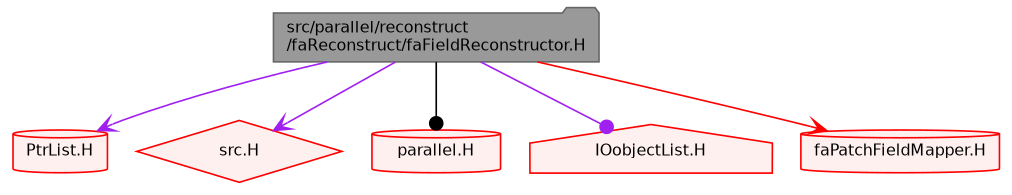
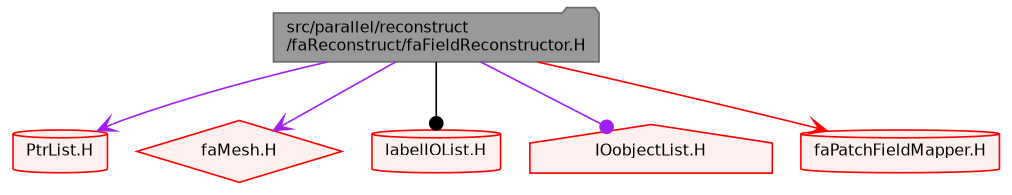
(239, 151) -> (239, 151)
(436, 151) -> (436, 151)
